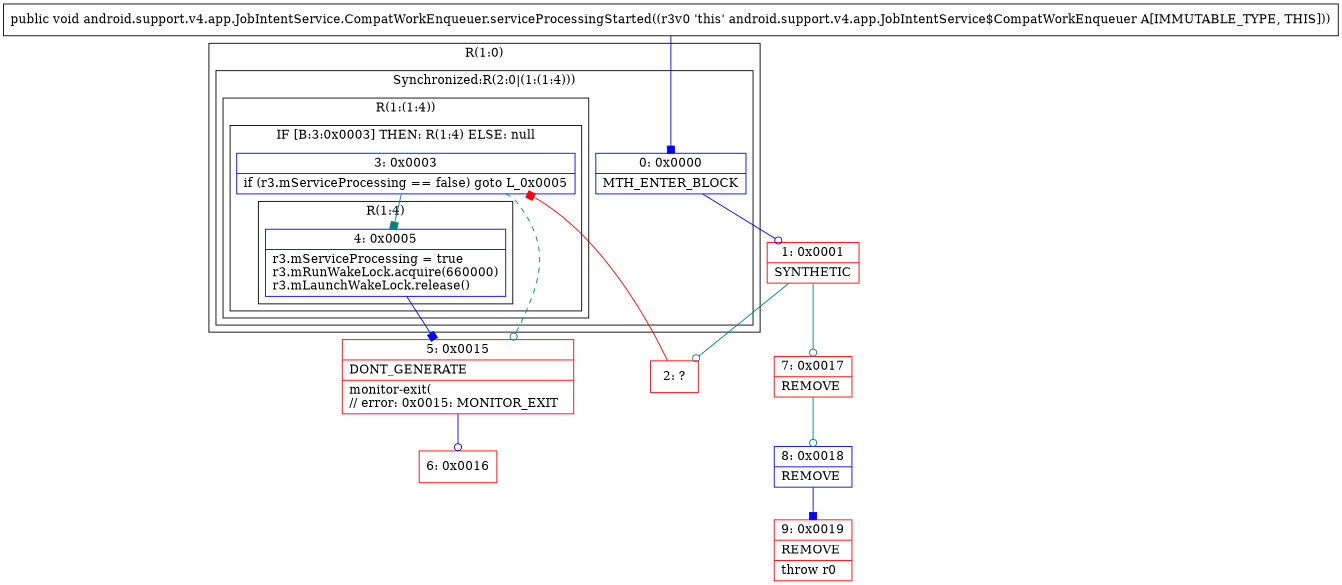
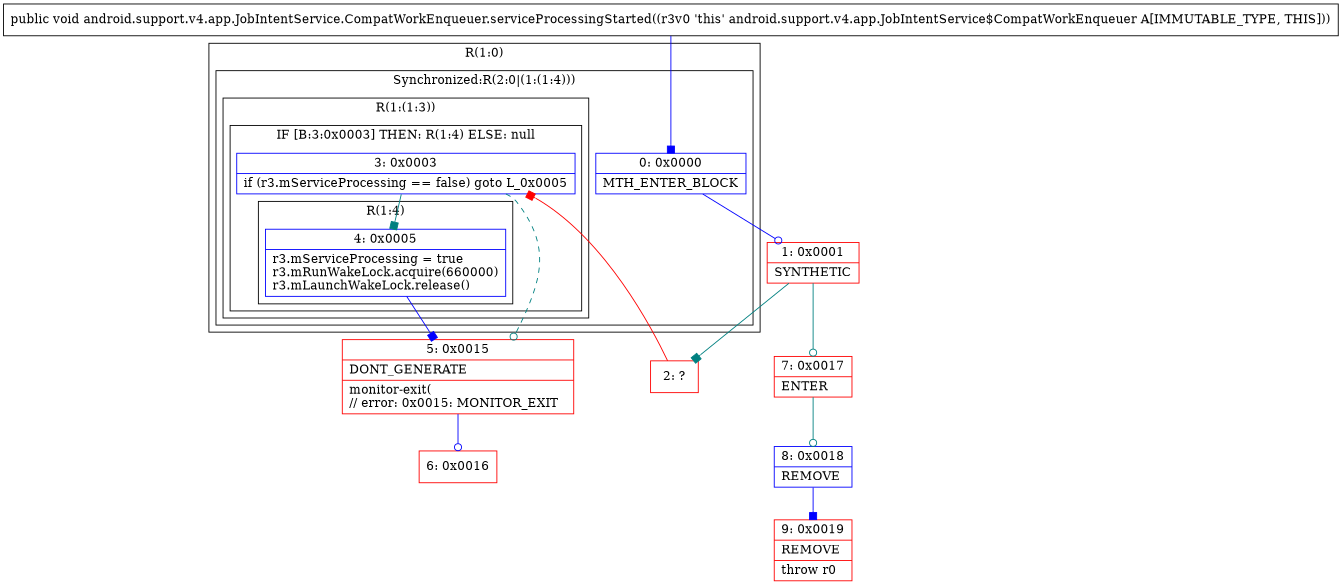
(406, 108) -> (406, 108)
(744, 320) -> (745, 319)
(811, 386) -> (805, 386)
